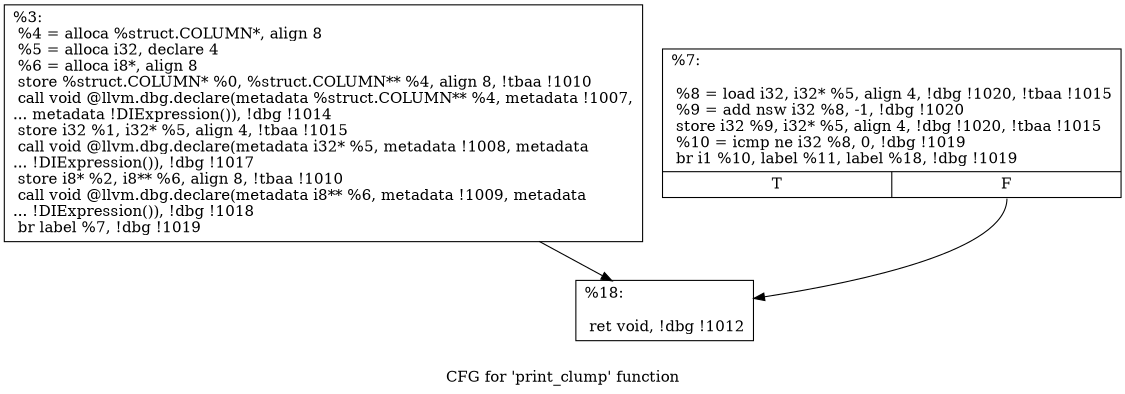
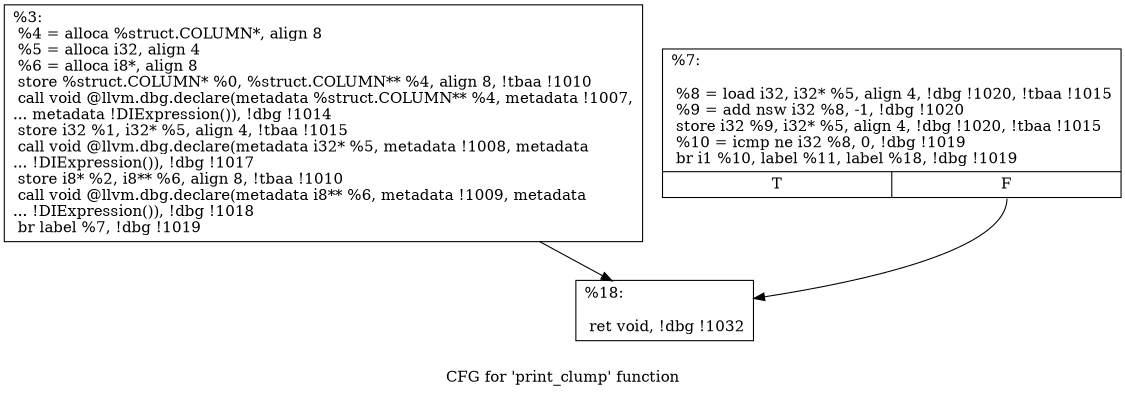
(116, 50) -> (107, 50)
(665, 327) -> (665, 327)
